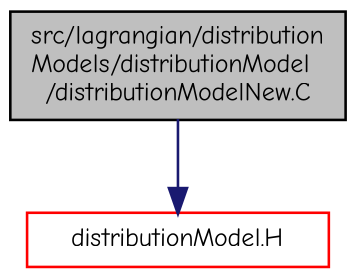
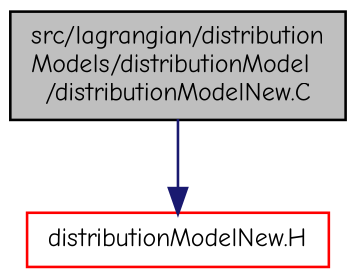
(178, 240) -> (178, 240)
